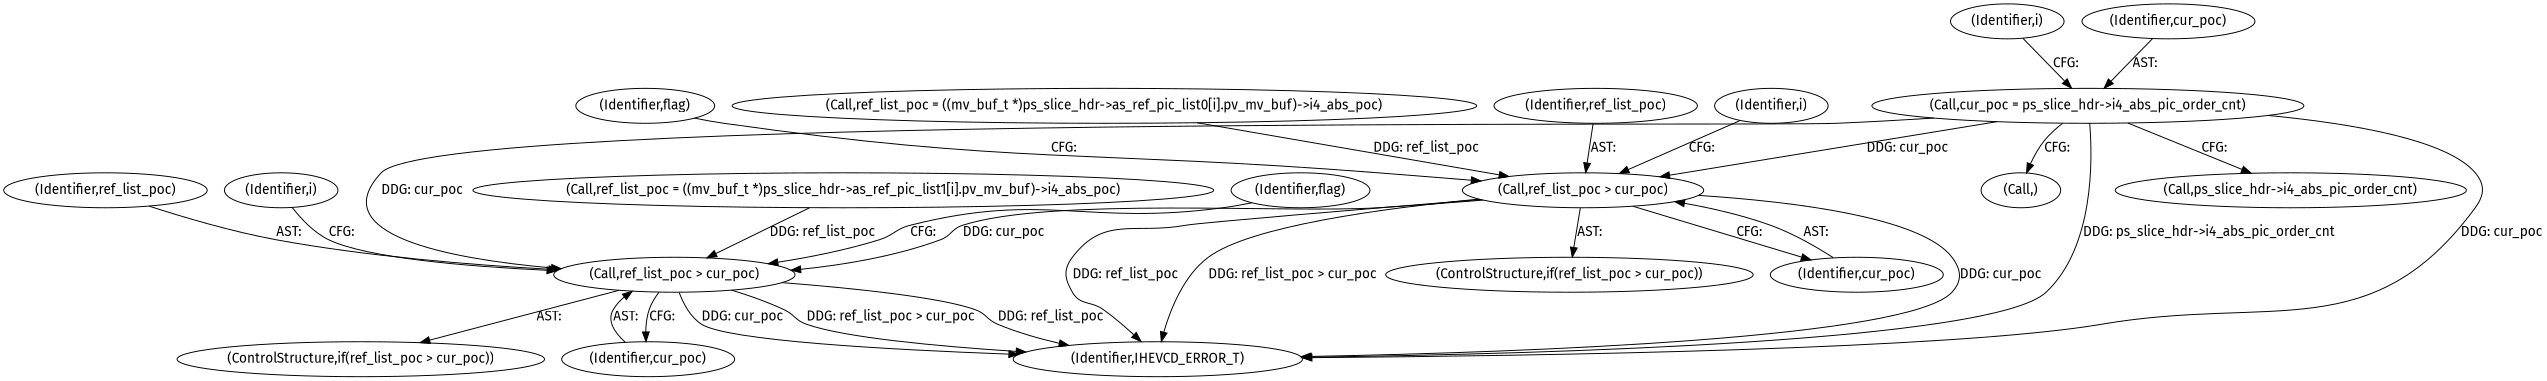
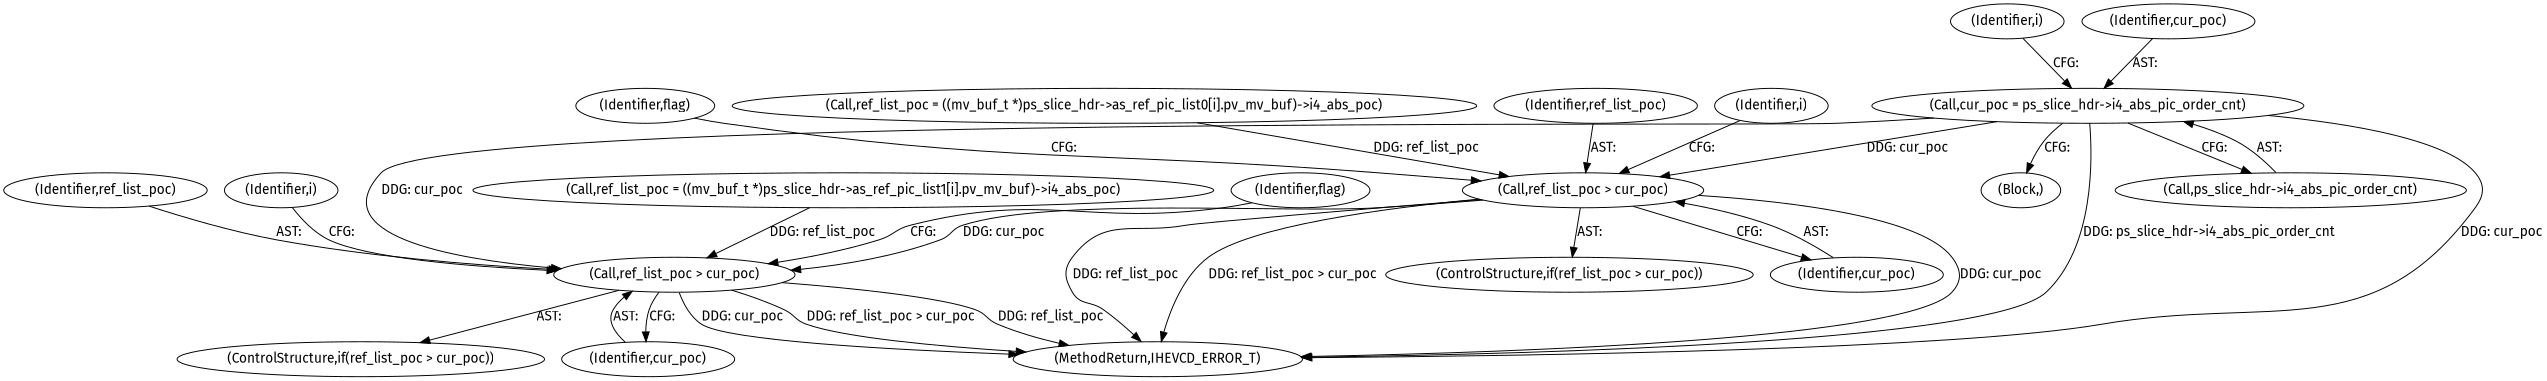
none -> (2238, 142)
(2021, 190) -> (2021, 190)
(1158, 359) -> (1158, 359)
